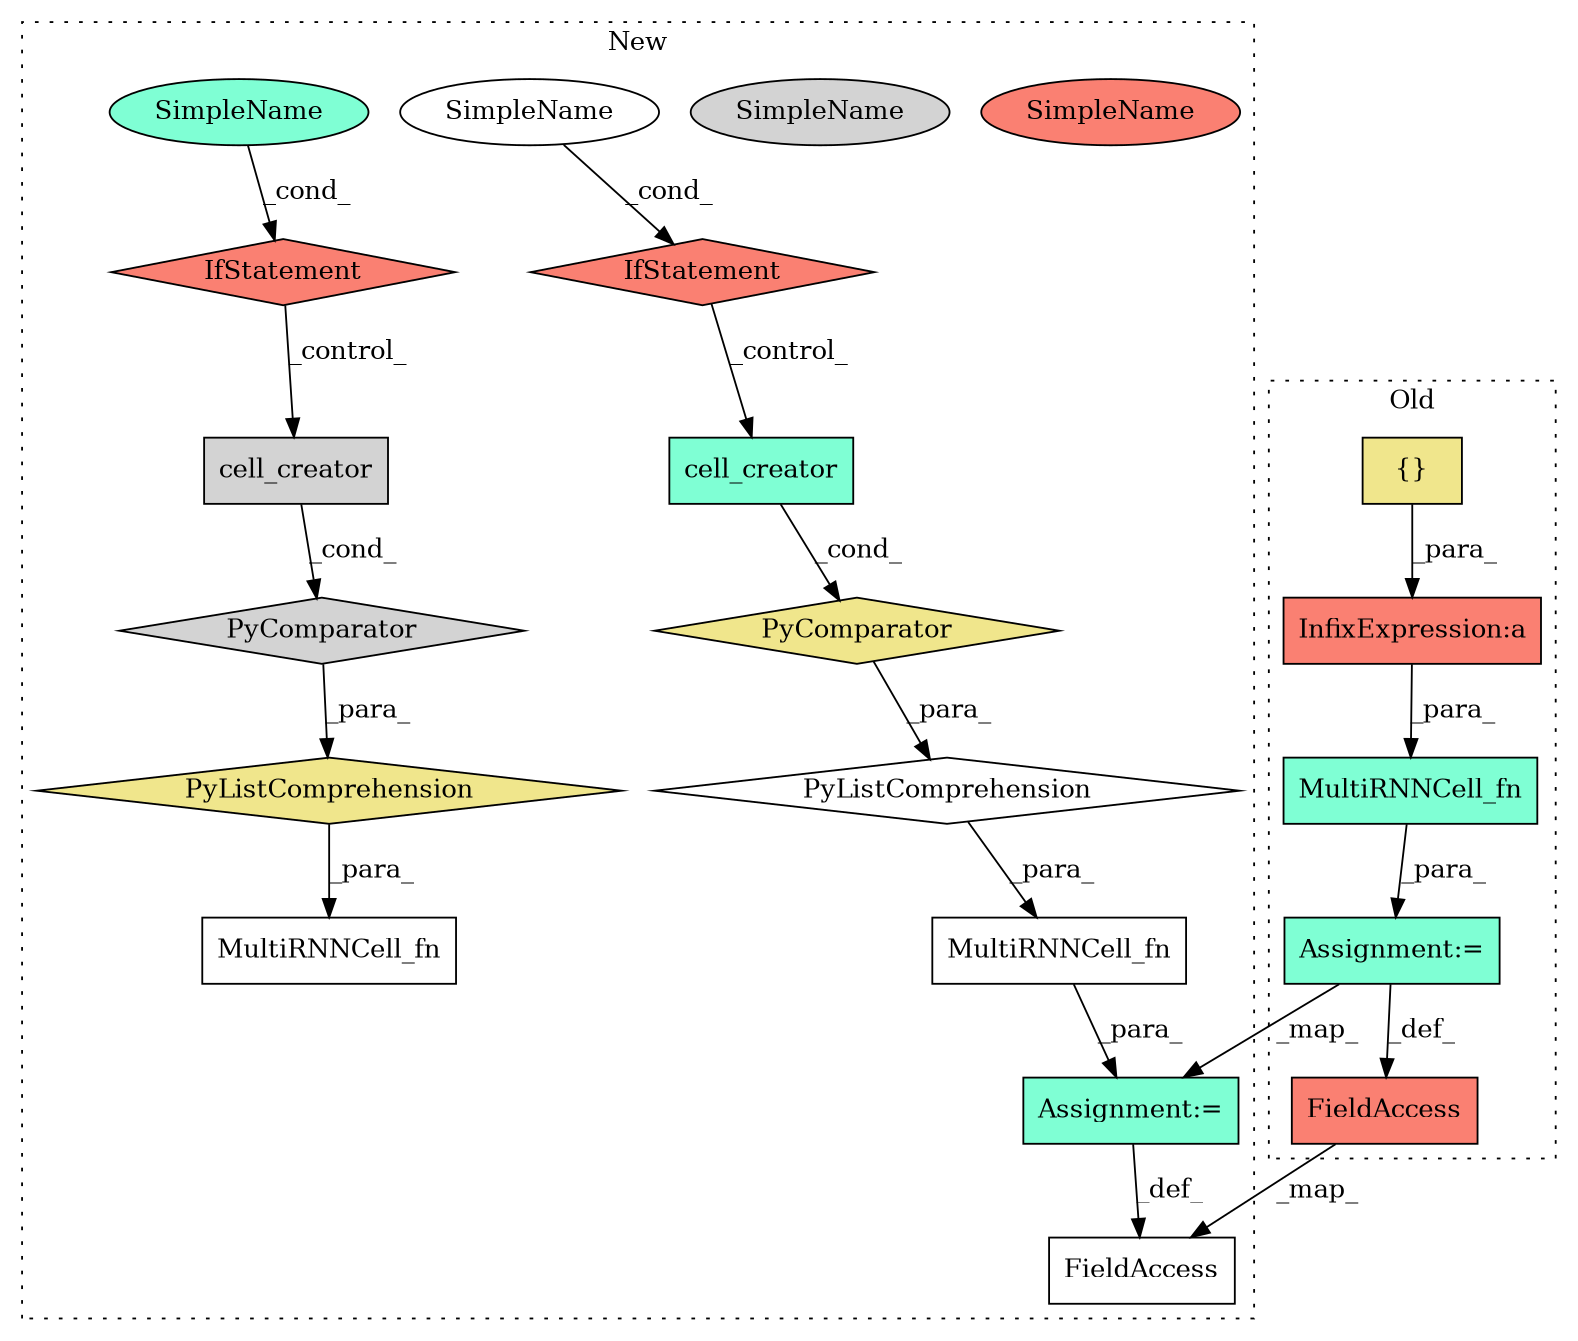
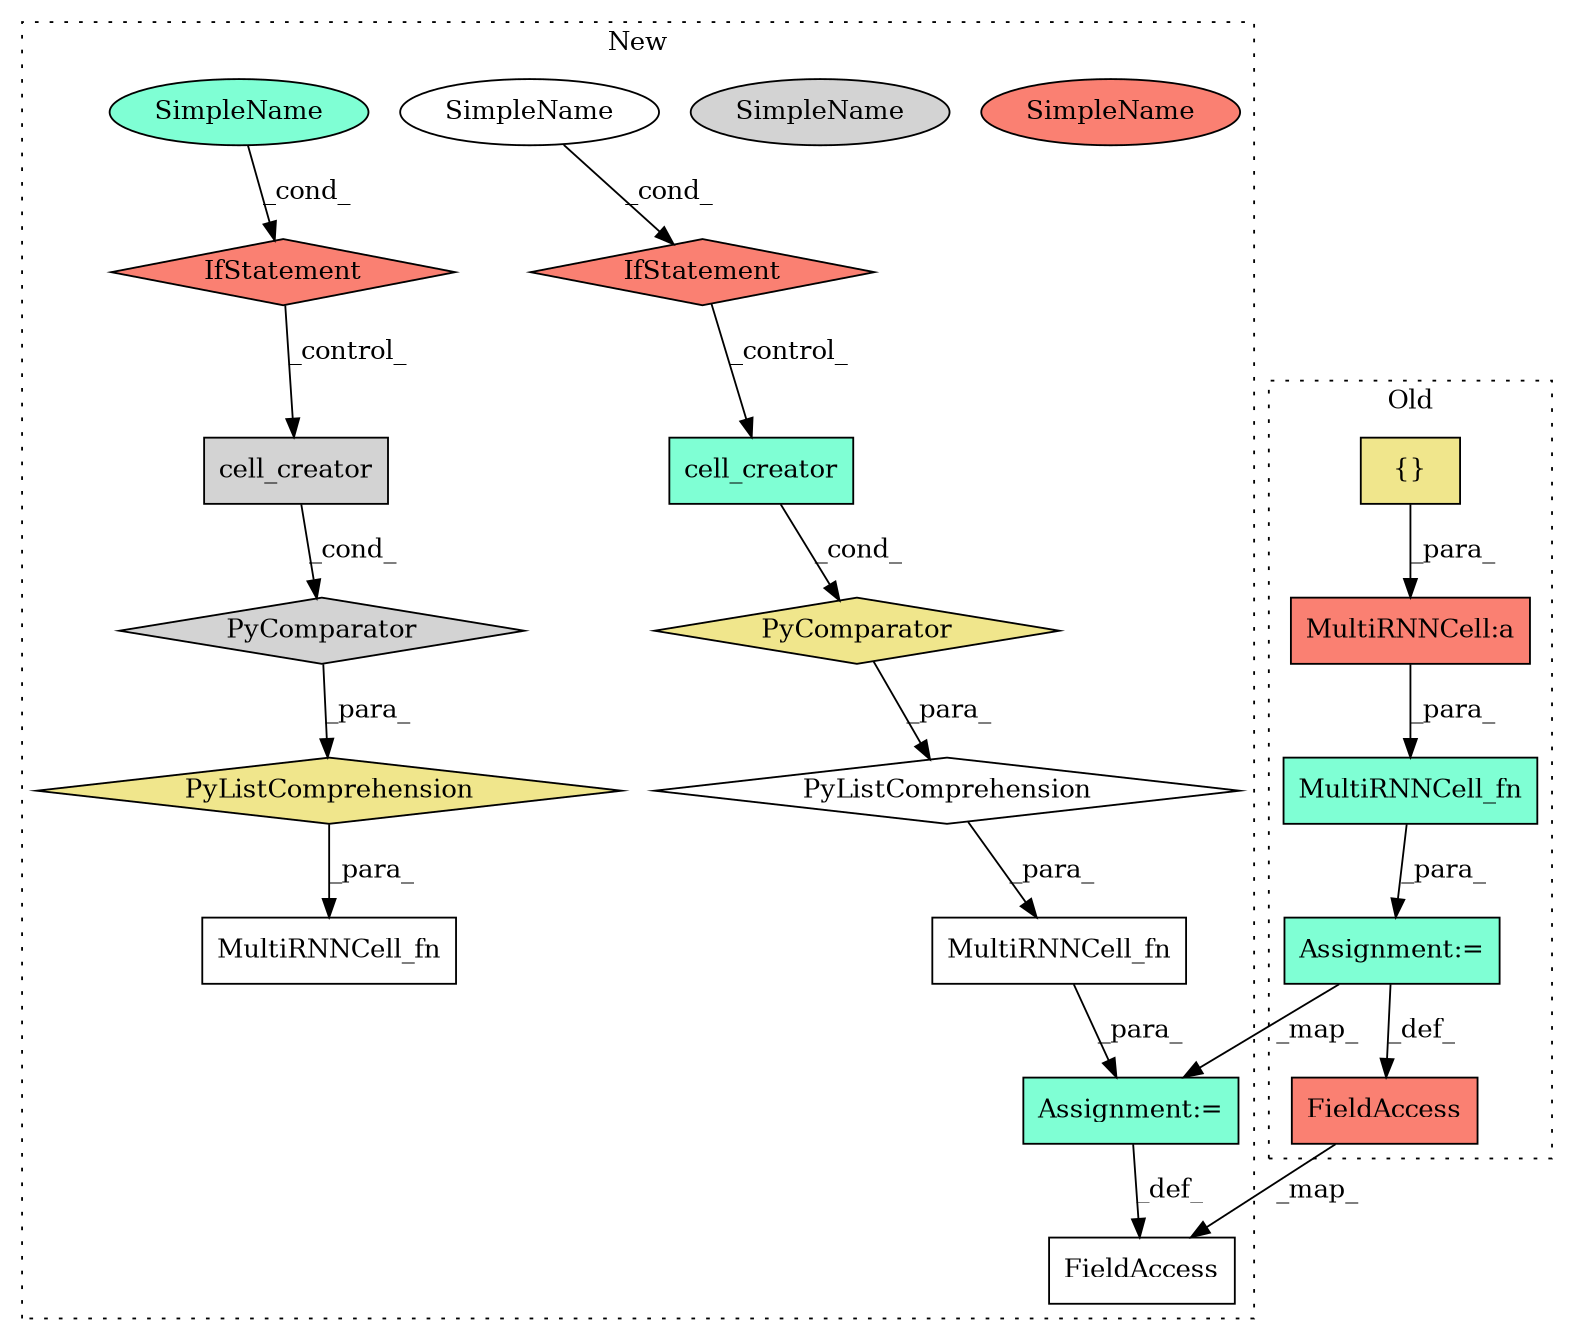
(1412, 631) -> (1410, 631)
